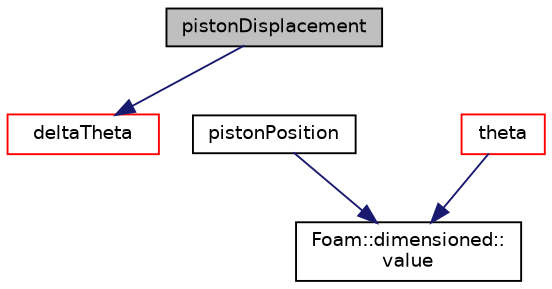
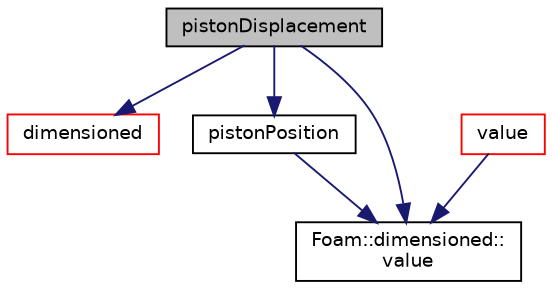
none -> (274, 71)
none -> (371, 112)
(83, 134) -> (83, 134)
(503, 134) -> (503, 134)
